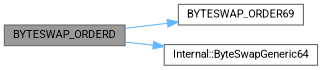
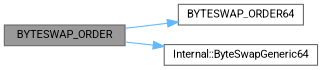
(241, 15) -> (241, 15)
(65, 35) -> (65, 35)
